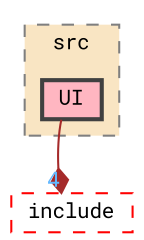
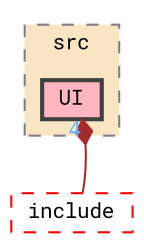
(58, 149) -> (85, 169)
